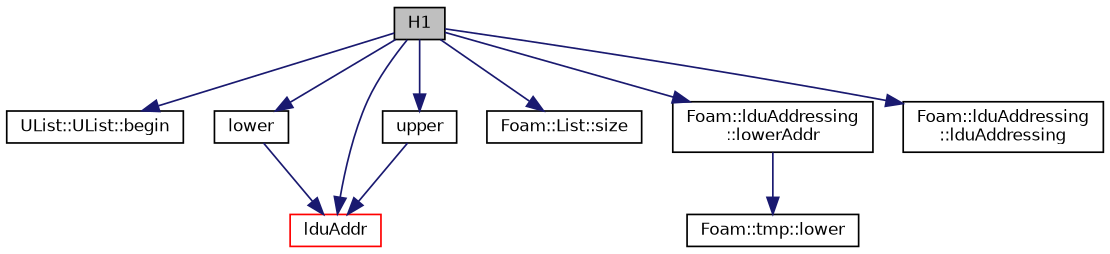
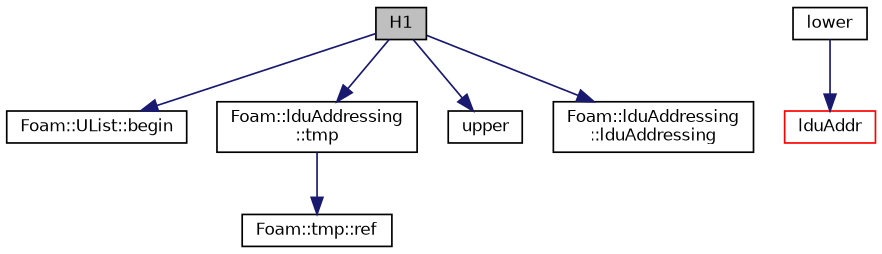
(343, 71) -> none
(362, 113) -> none
(95, 127) -> (97, 127)
(564, 127) -> none
(773, 127) -> (317, 127)
(383, 172) -> none
(773, 230) -> (317, 230)
